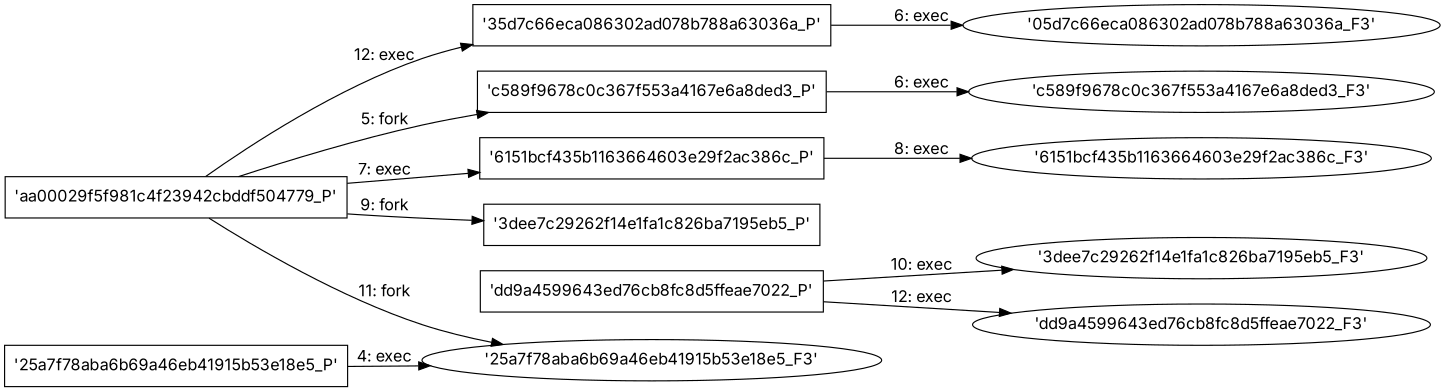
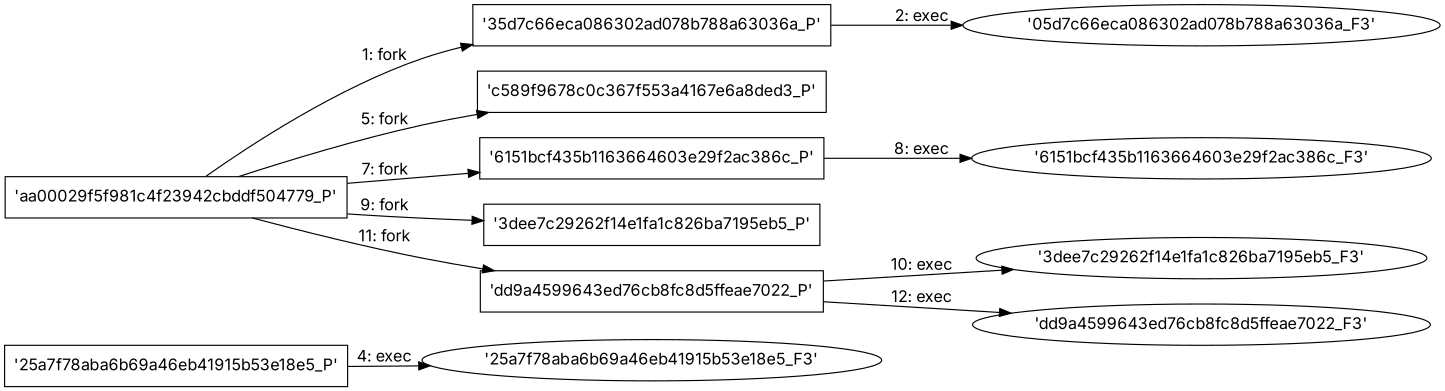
(922, 17) -> (922, 17)
(385, 56) -> (385, 56)
(1201, 92) -> none
(385, 170) -> (385, 170)
(345, 293) -> (367, 246)
